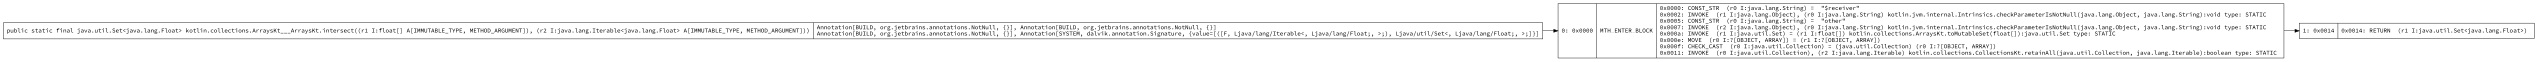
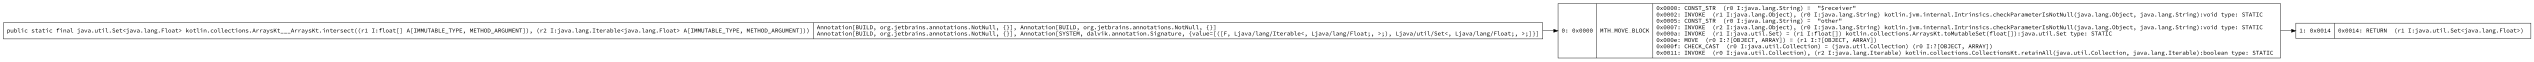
(1626, 31) -> (1625, 31)
